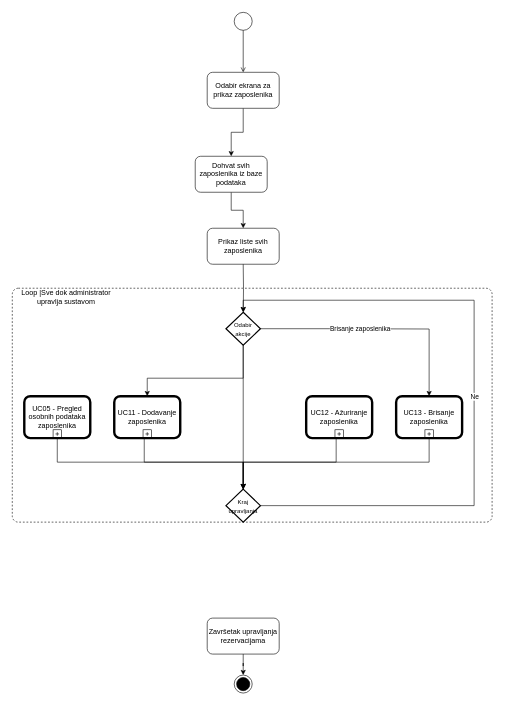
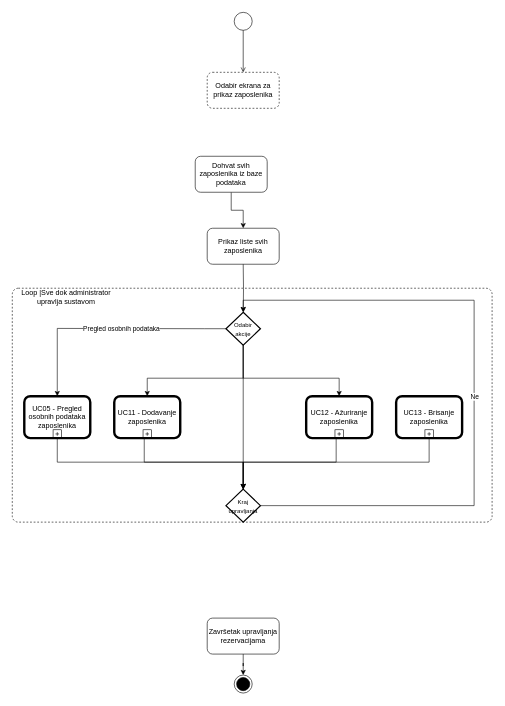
(243, 90) -> (243, 90)
(231, 132) -> none
none -> (121, 329)
(360, 329) -> none
none -> (338, 378)
